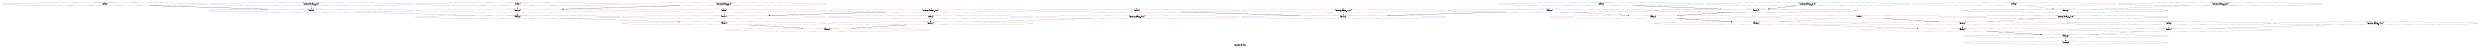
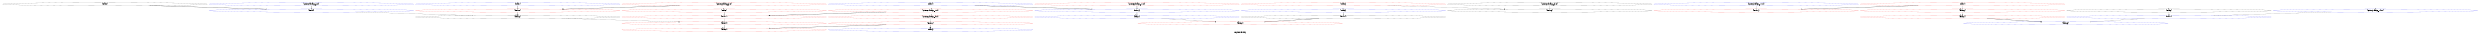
(518, 4) -> (518, 4)
(1808, 4) -> none
(1447, 14) -> (1137, 13)
(2066, 17) -> (1756, 4)
(931, 20) -> (931, 26)
(1704, 20) -> none
(1963, 26) -> none
(2066, 43) -> none
